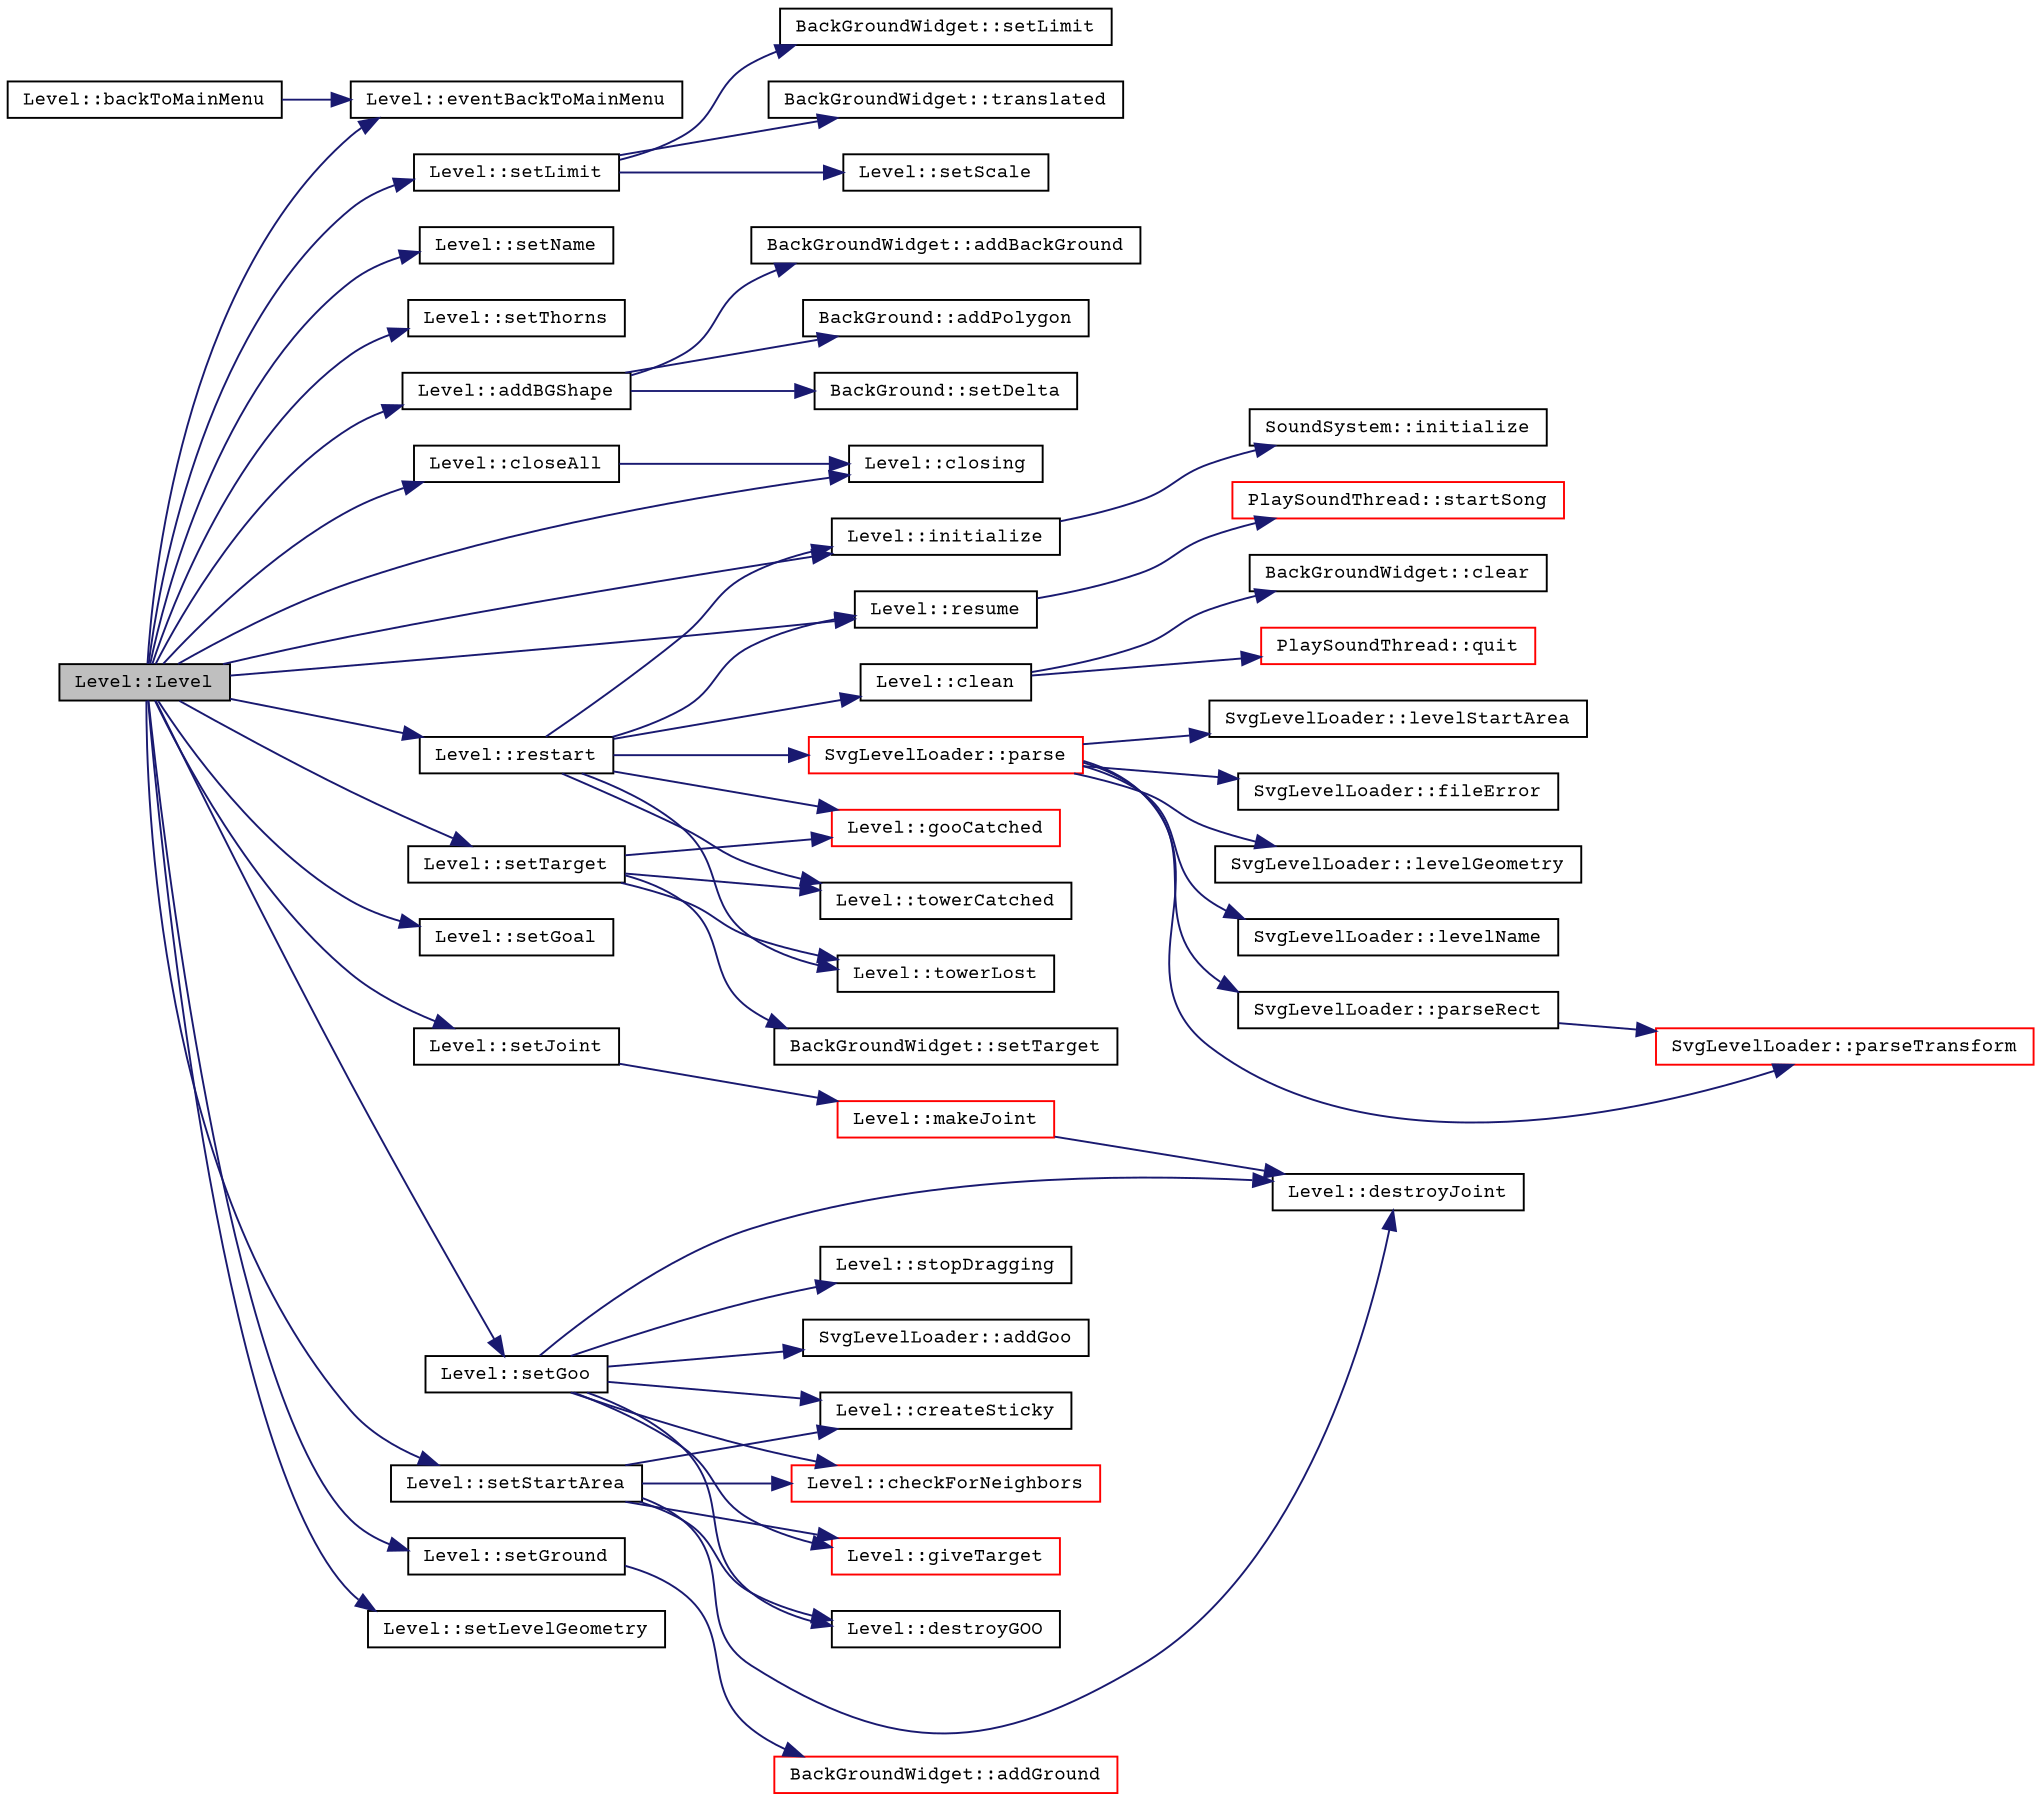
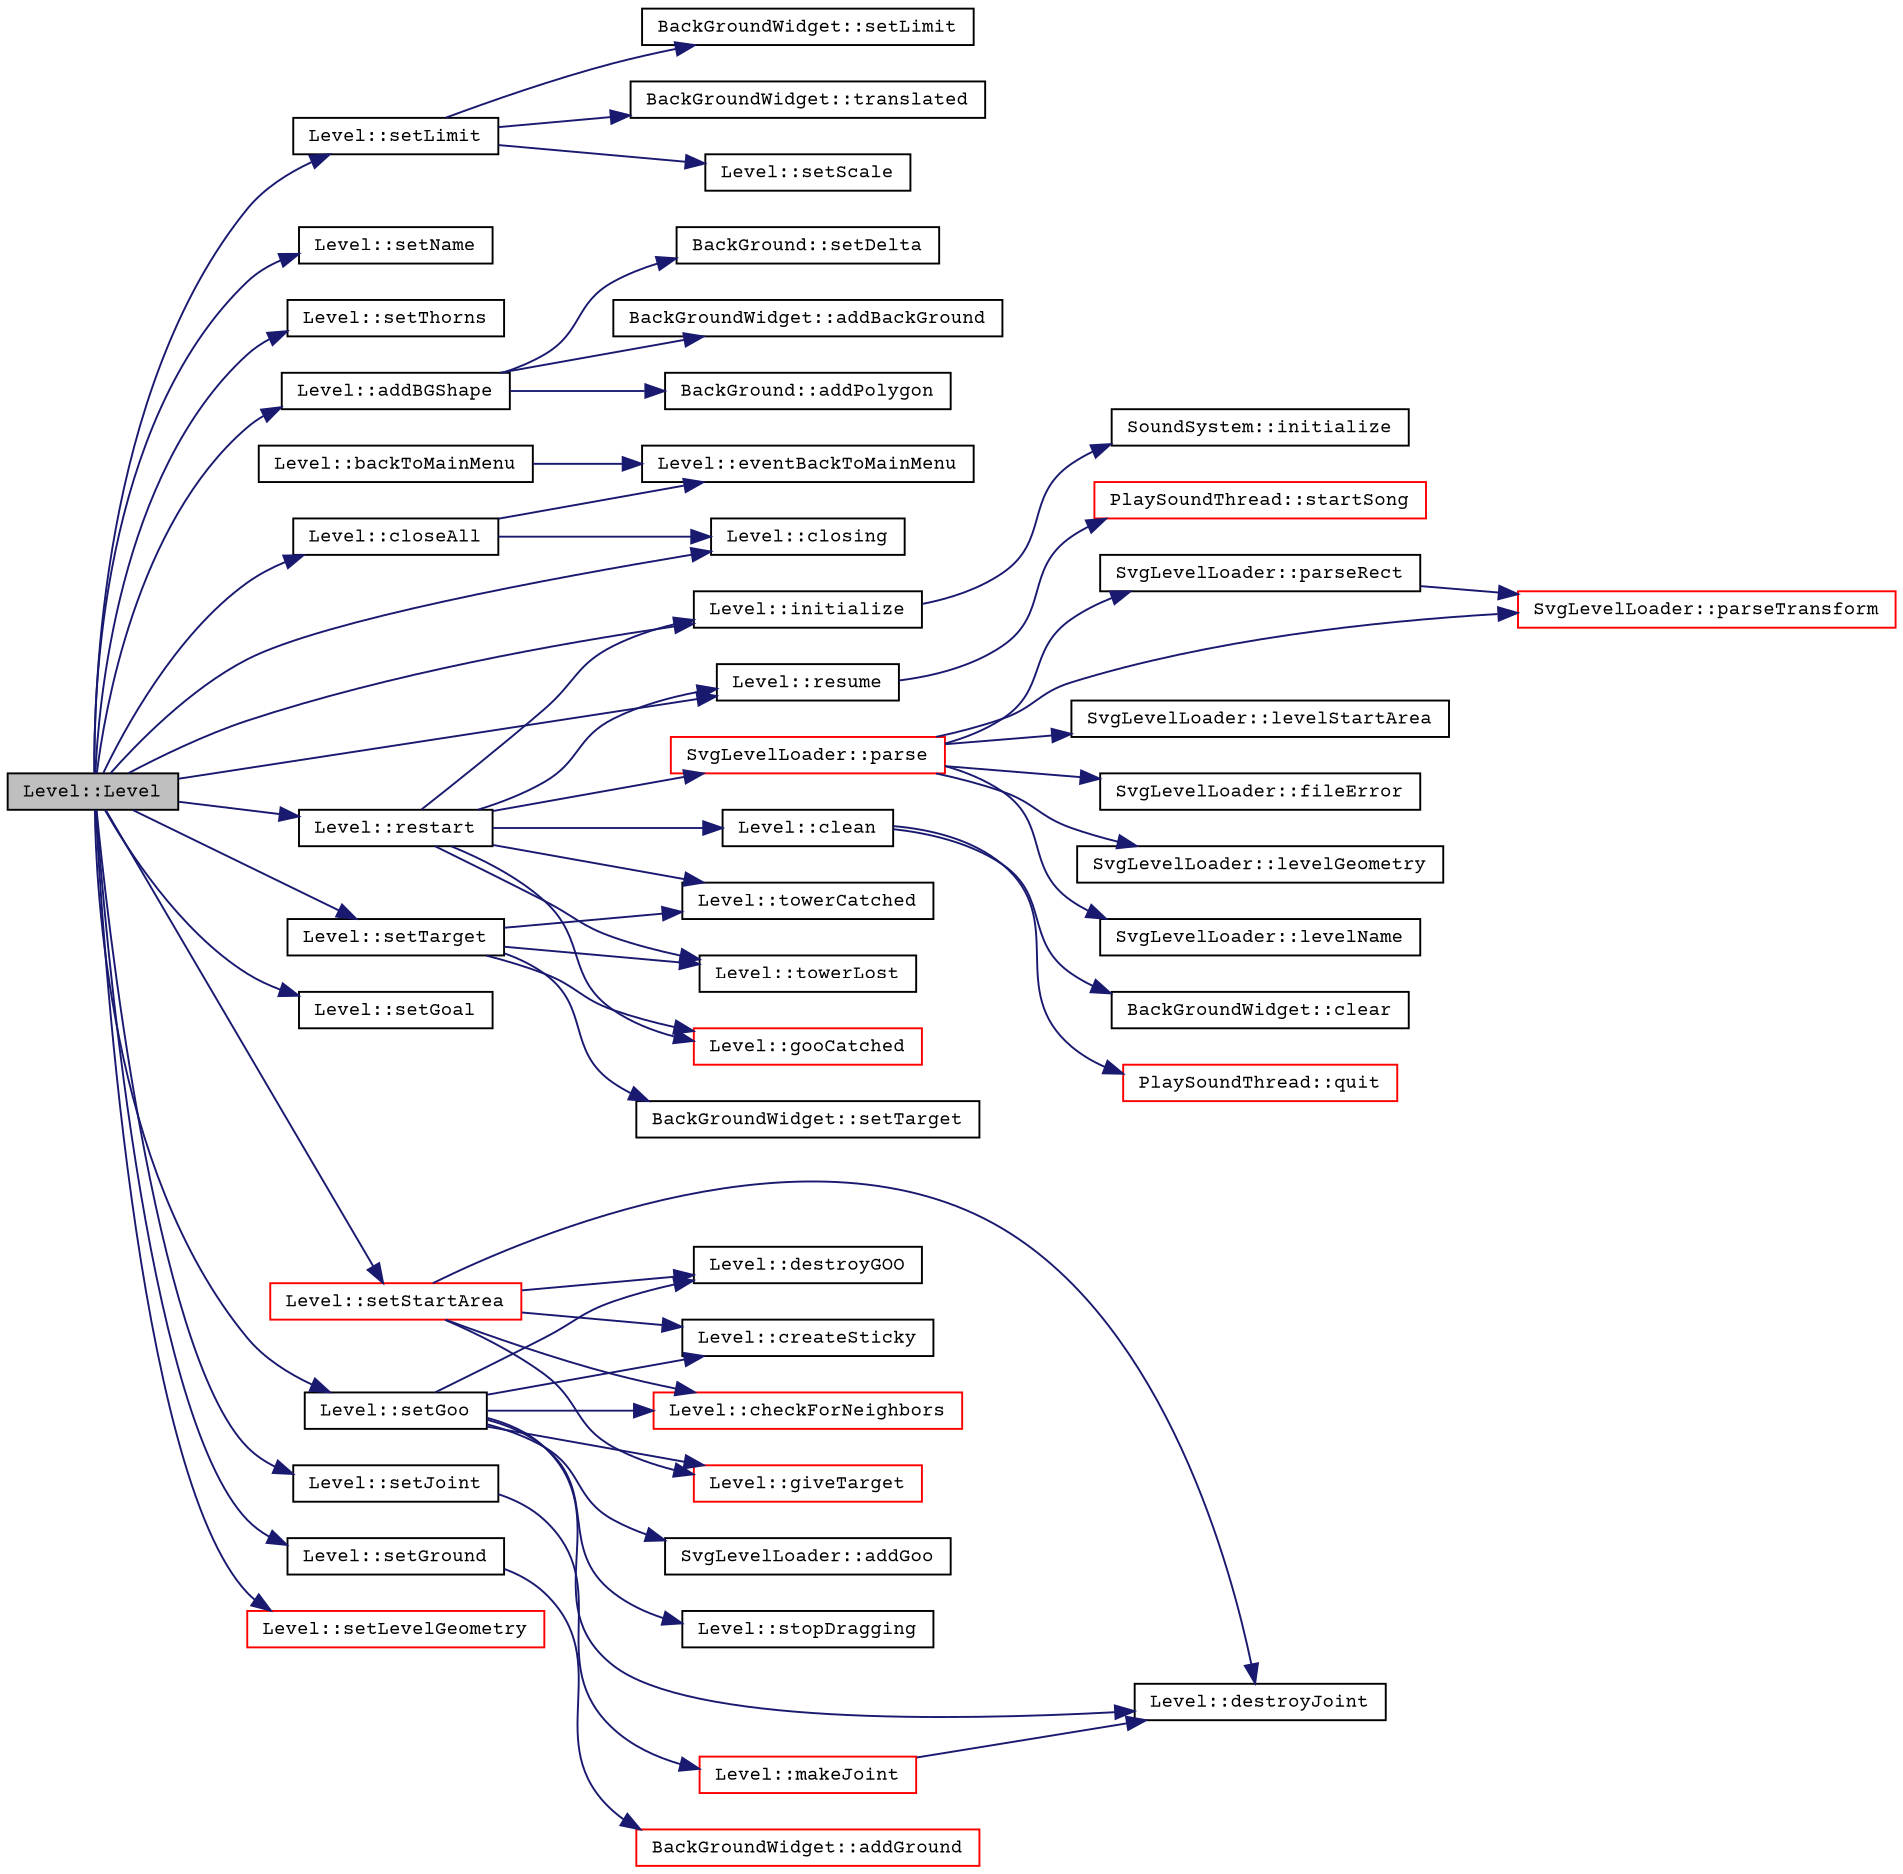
(204, 374) -> (591, 502)
(517, 1484) -> (396, 1301)
(517, 1629) -> (396, 1629)
